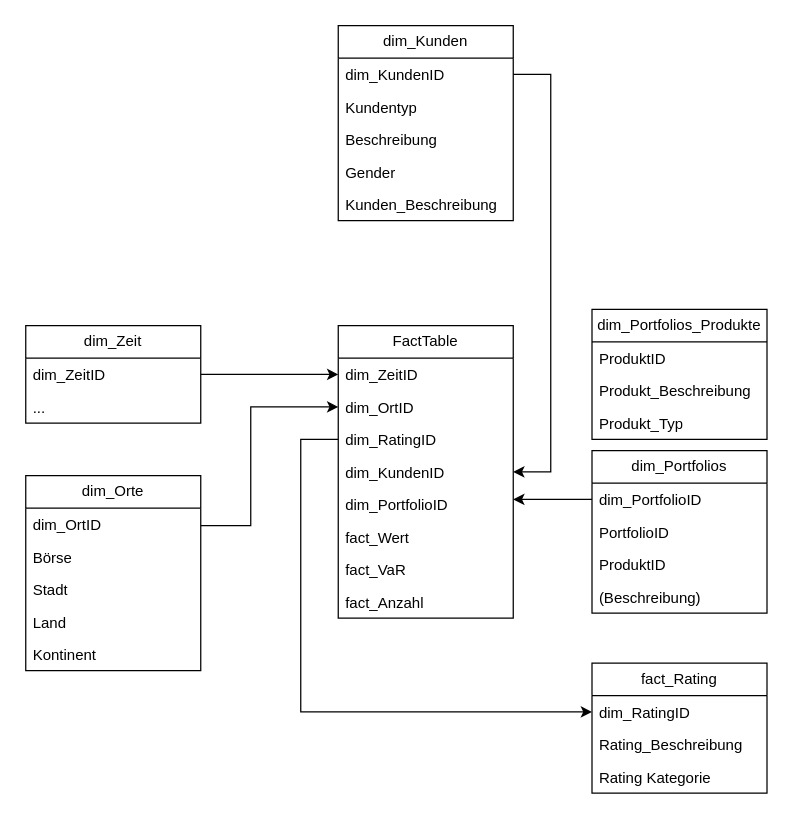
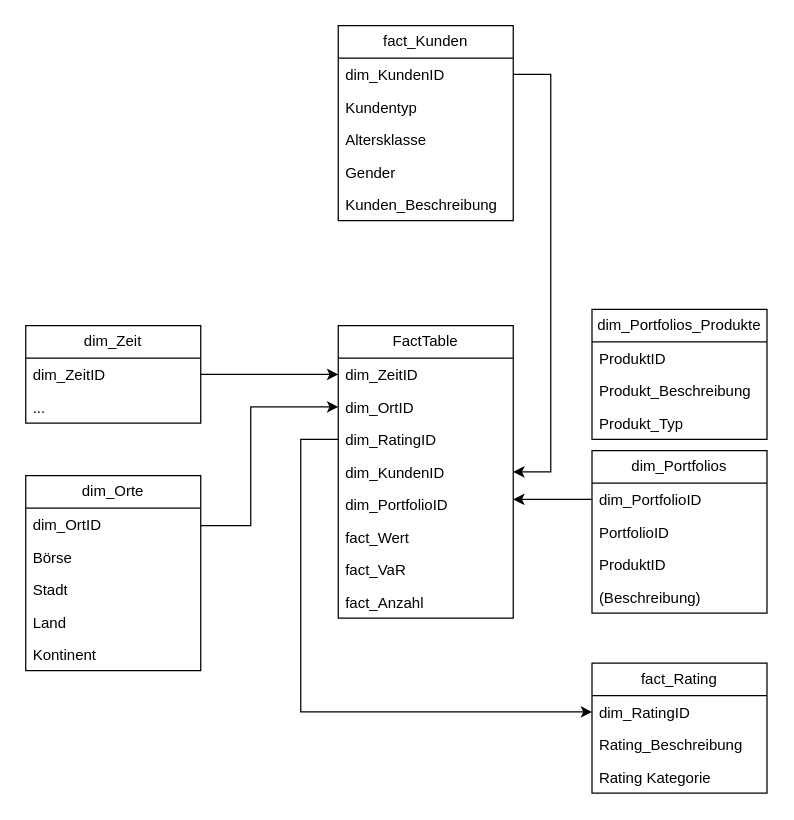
(426, 42) -> (426, 42)
(394, 141) -> (392, 141)
